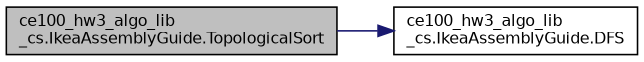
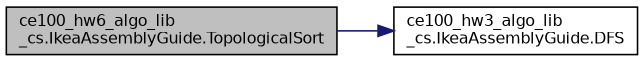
(172, 31) -> (172, 31)
